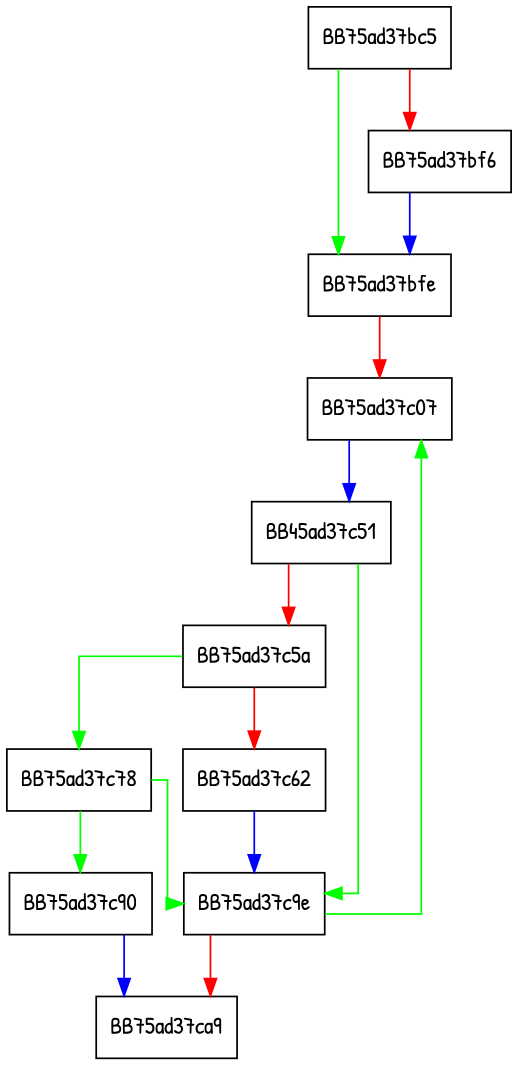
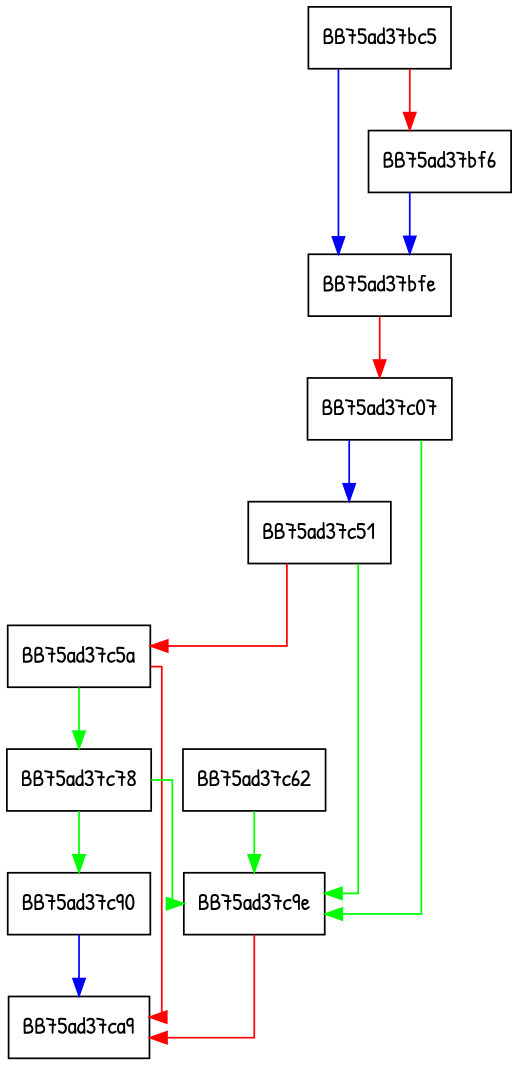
(338, 153) -> (338, 153)
(321, 533) -> (320, 533)
(254, 709) -> (162, 837)
(421, 734) -> (421, 717)
(254, 833) -> (254, 833)
